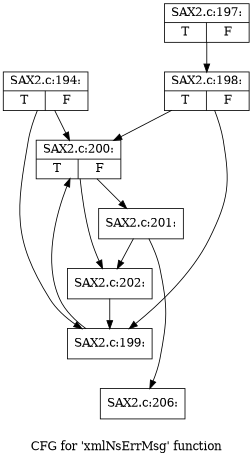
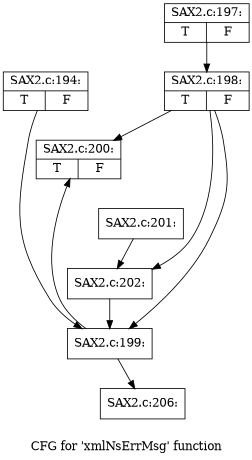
(60, 122) -> none
(109, 191) -> none
(86, 221) -> (208, 197)
(166, 309) -> (124, 370)
